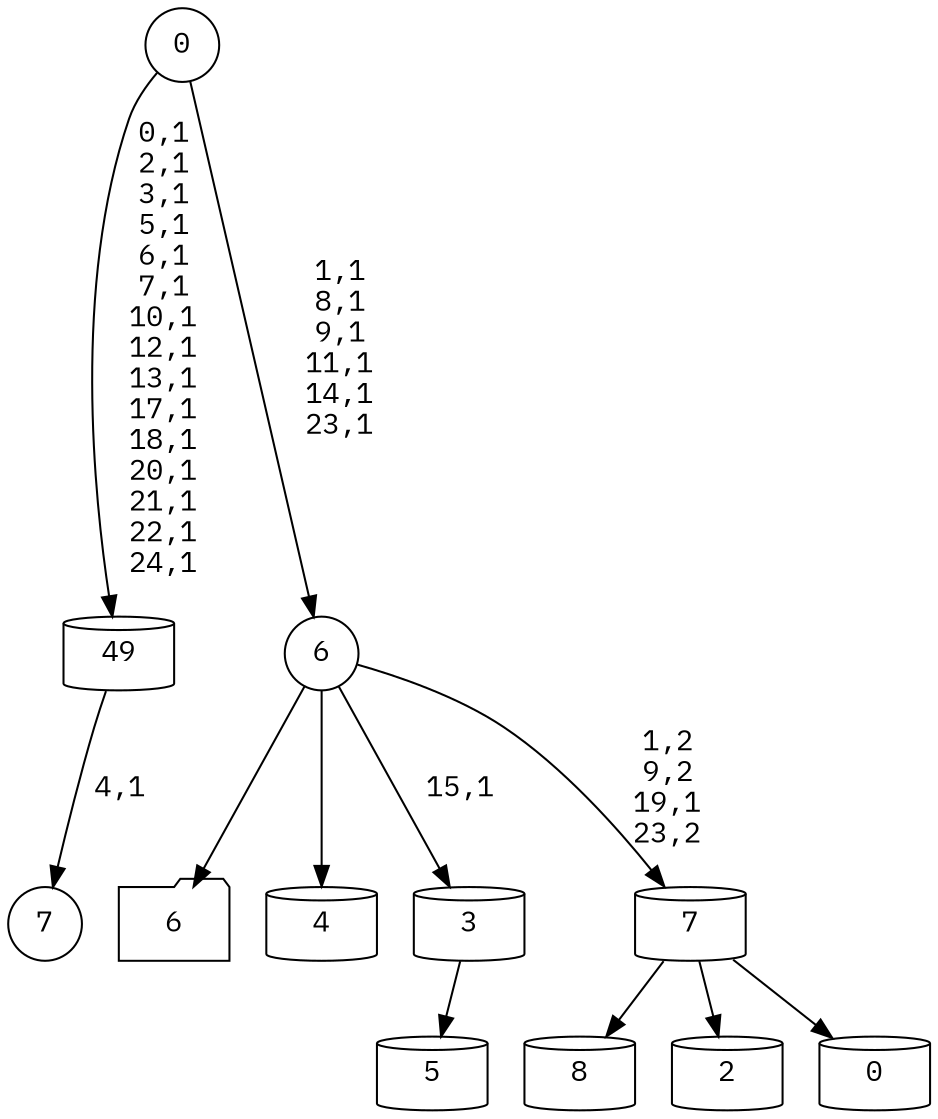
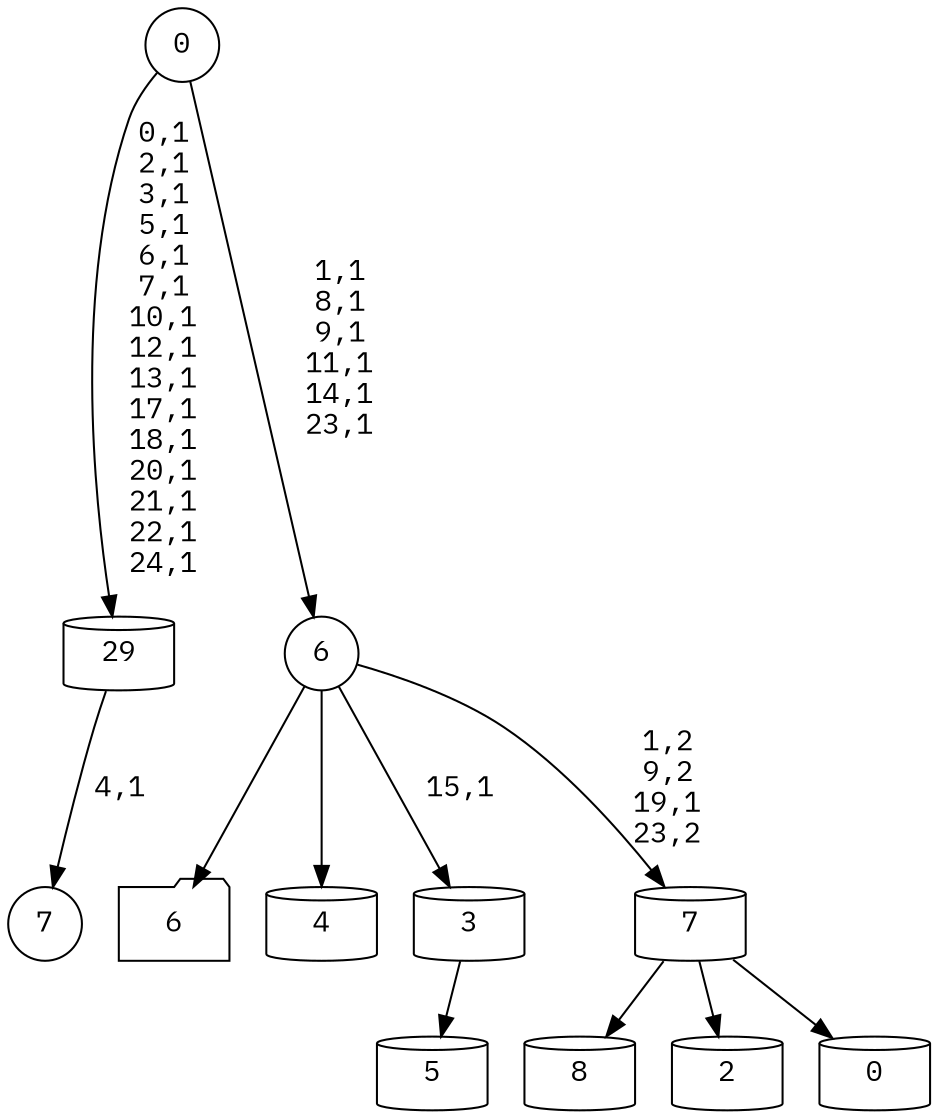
(119, 654) -> (119, 654)
